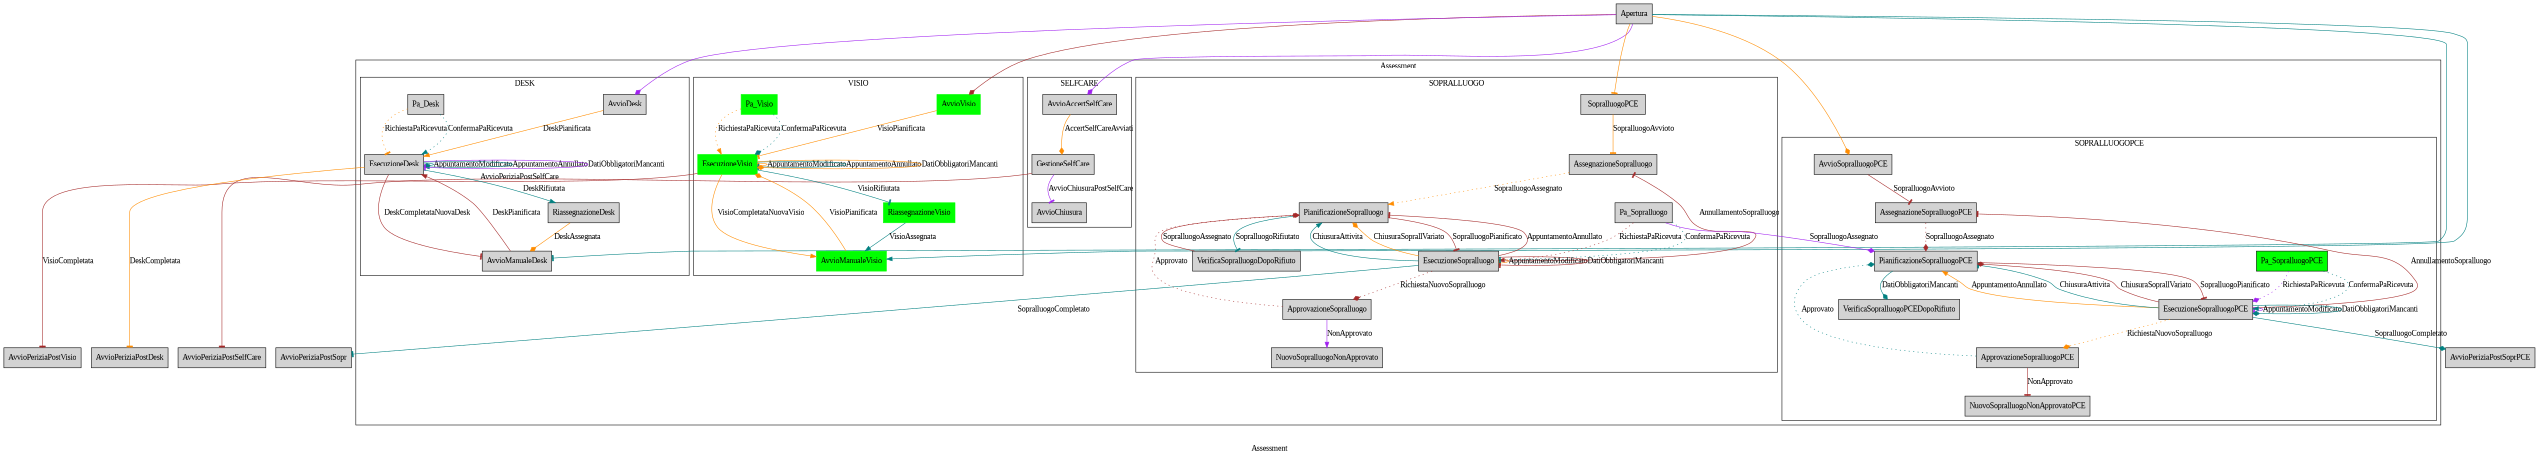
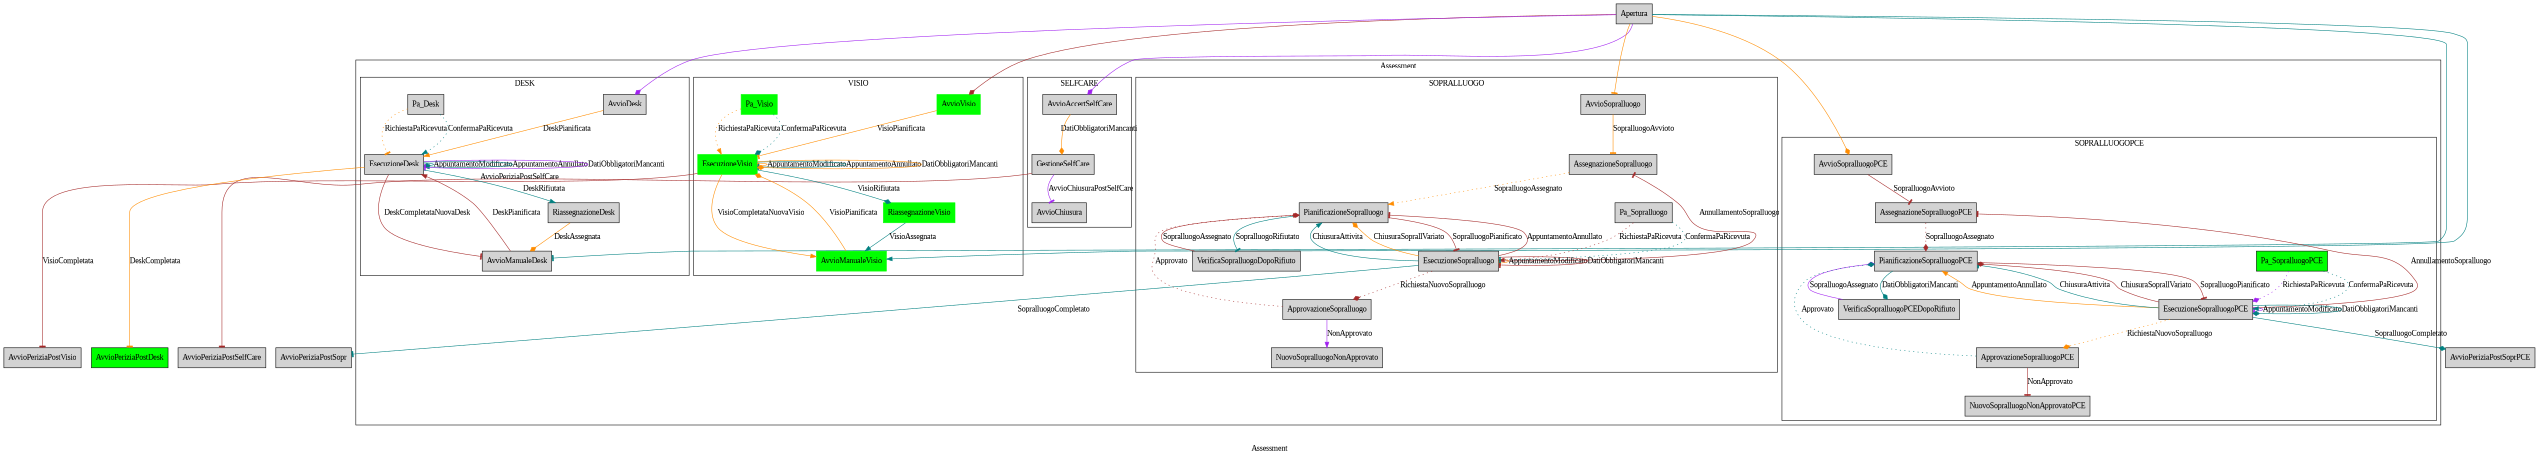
(1613, 104) -> (1613, 104)
(1099, 129) -> (1099, 129)
(833, 186) -> (833, 186)
(1767, 235) -> (1808, 285)
(130, 358) -> (130, 358)
